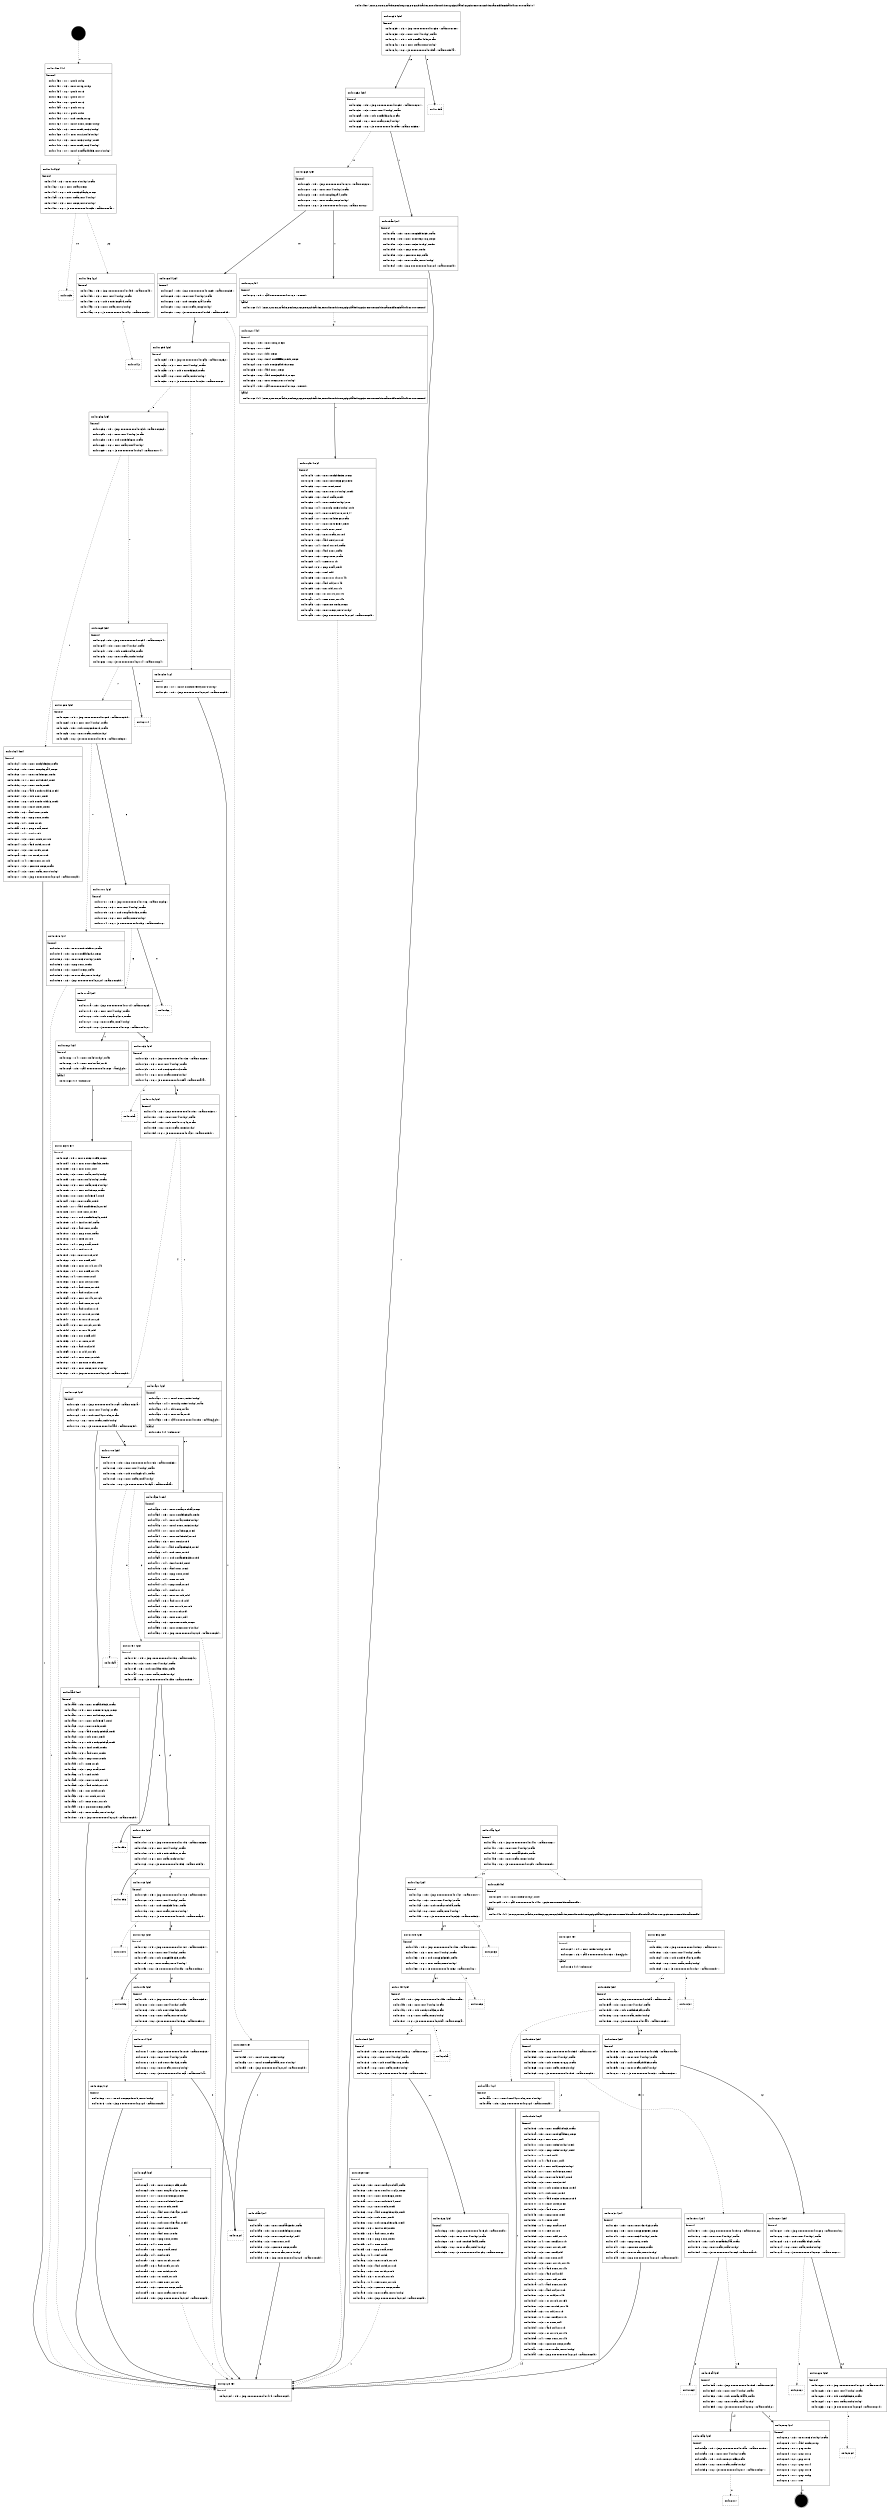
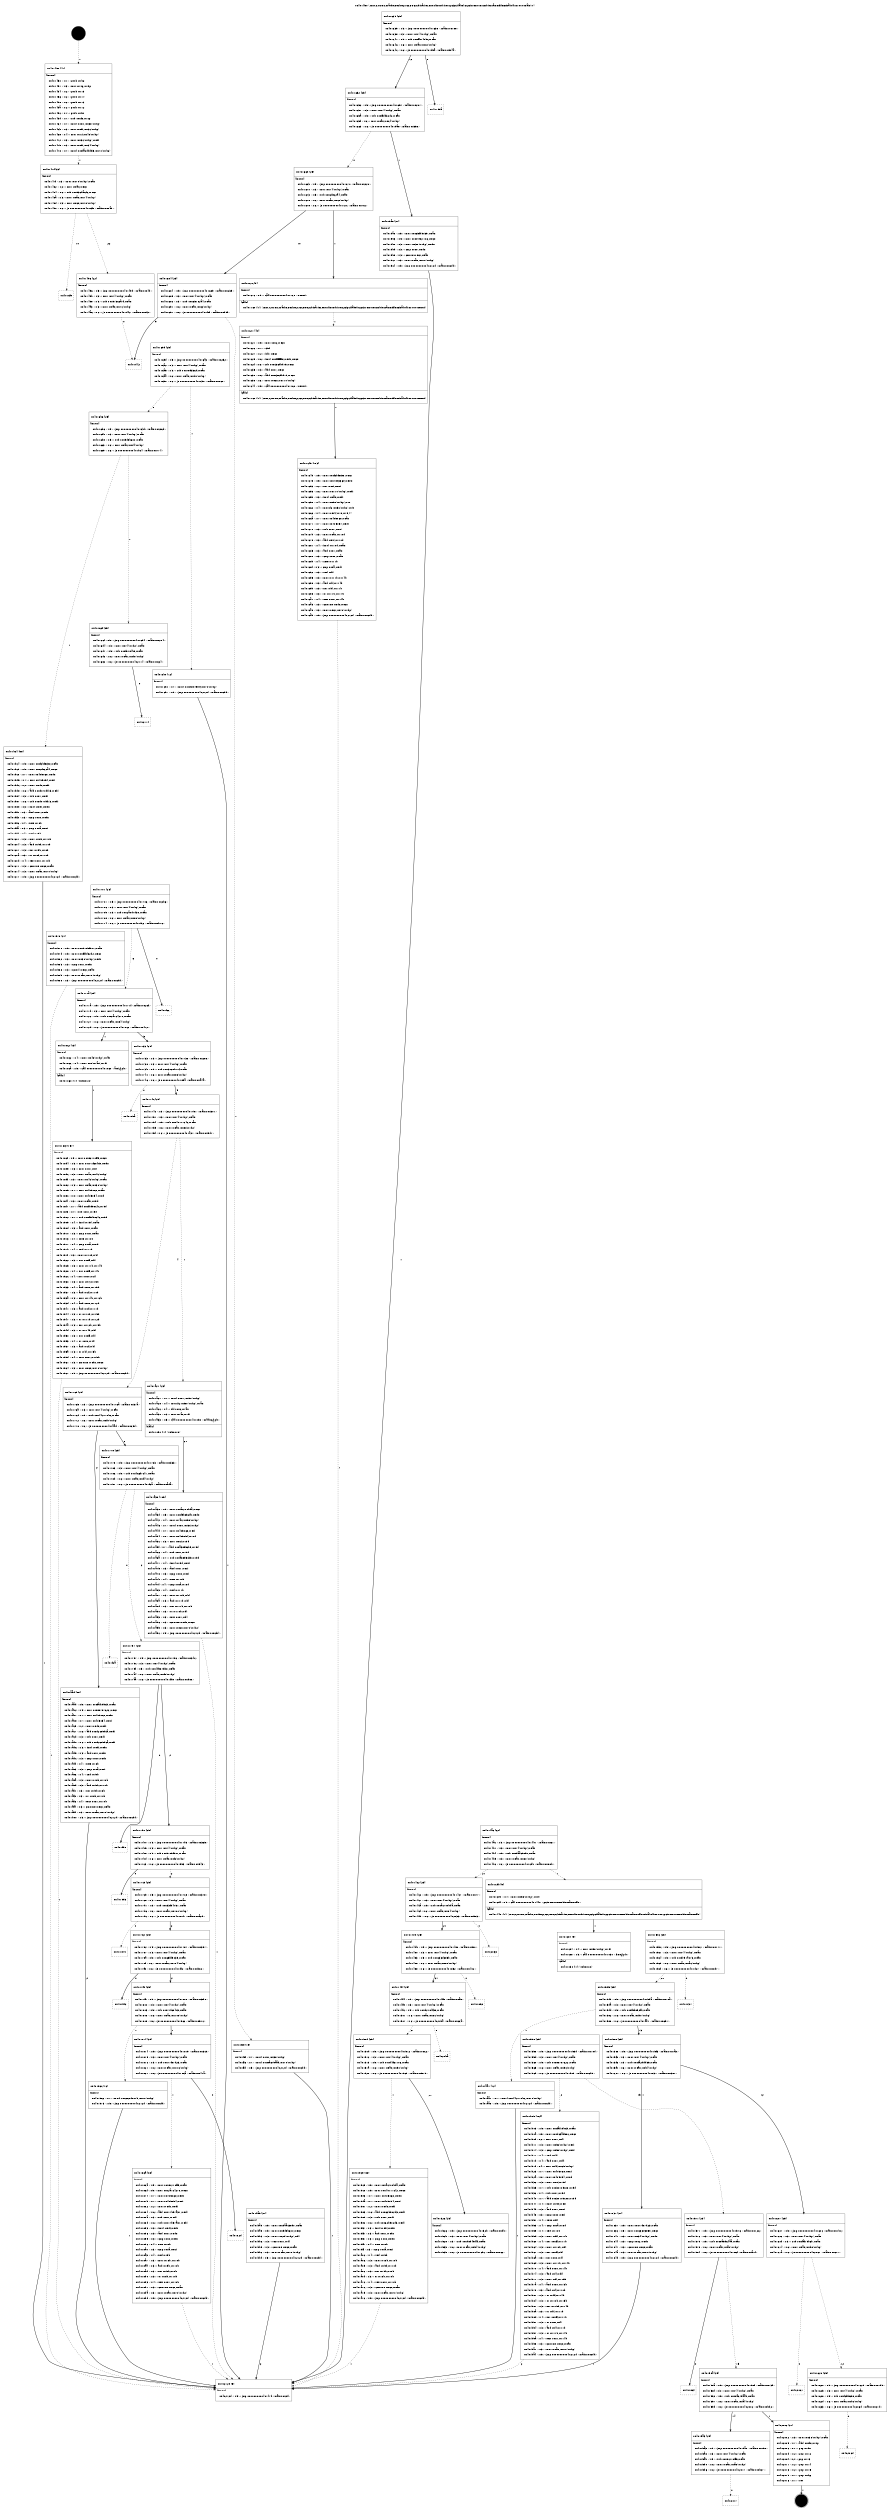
(194, 329) -> (143, 335)
(92, 722) -> none
(238, 2149) -> (331, 2230)
(826, 2312) -> (826, 2312)
(521, 2364) -> (521, 2364)
